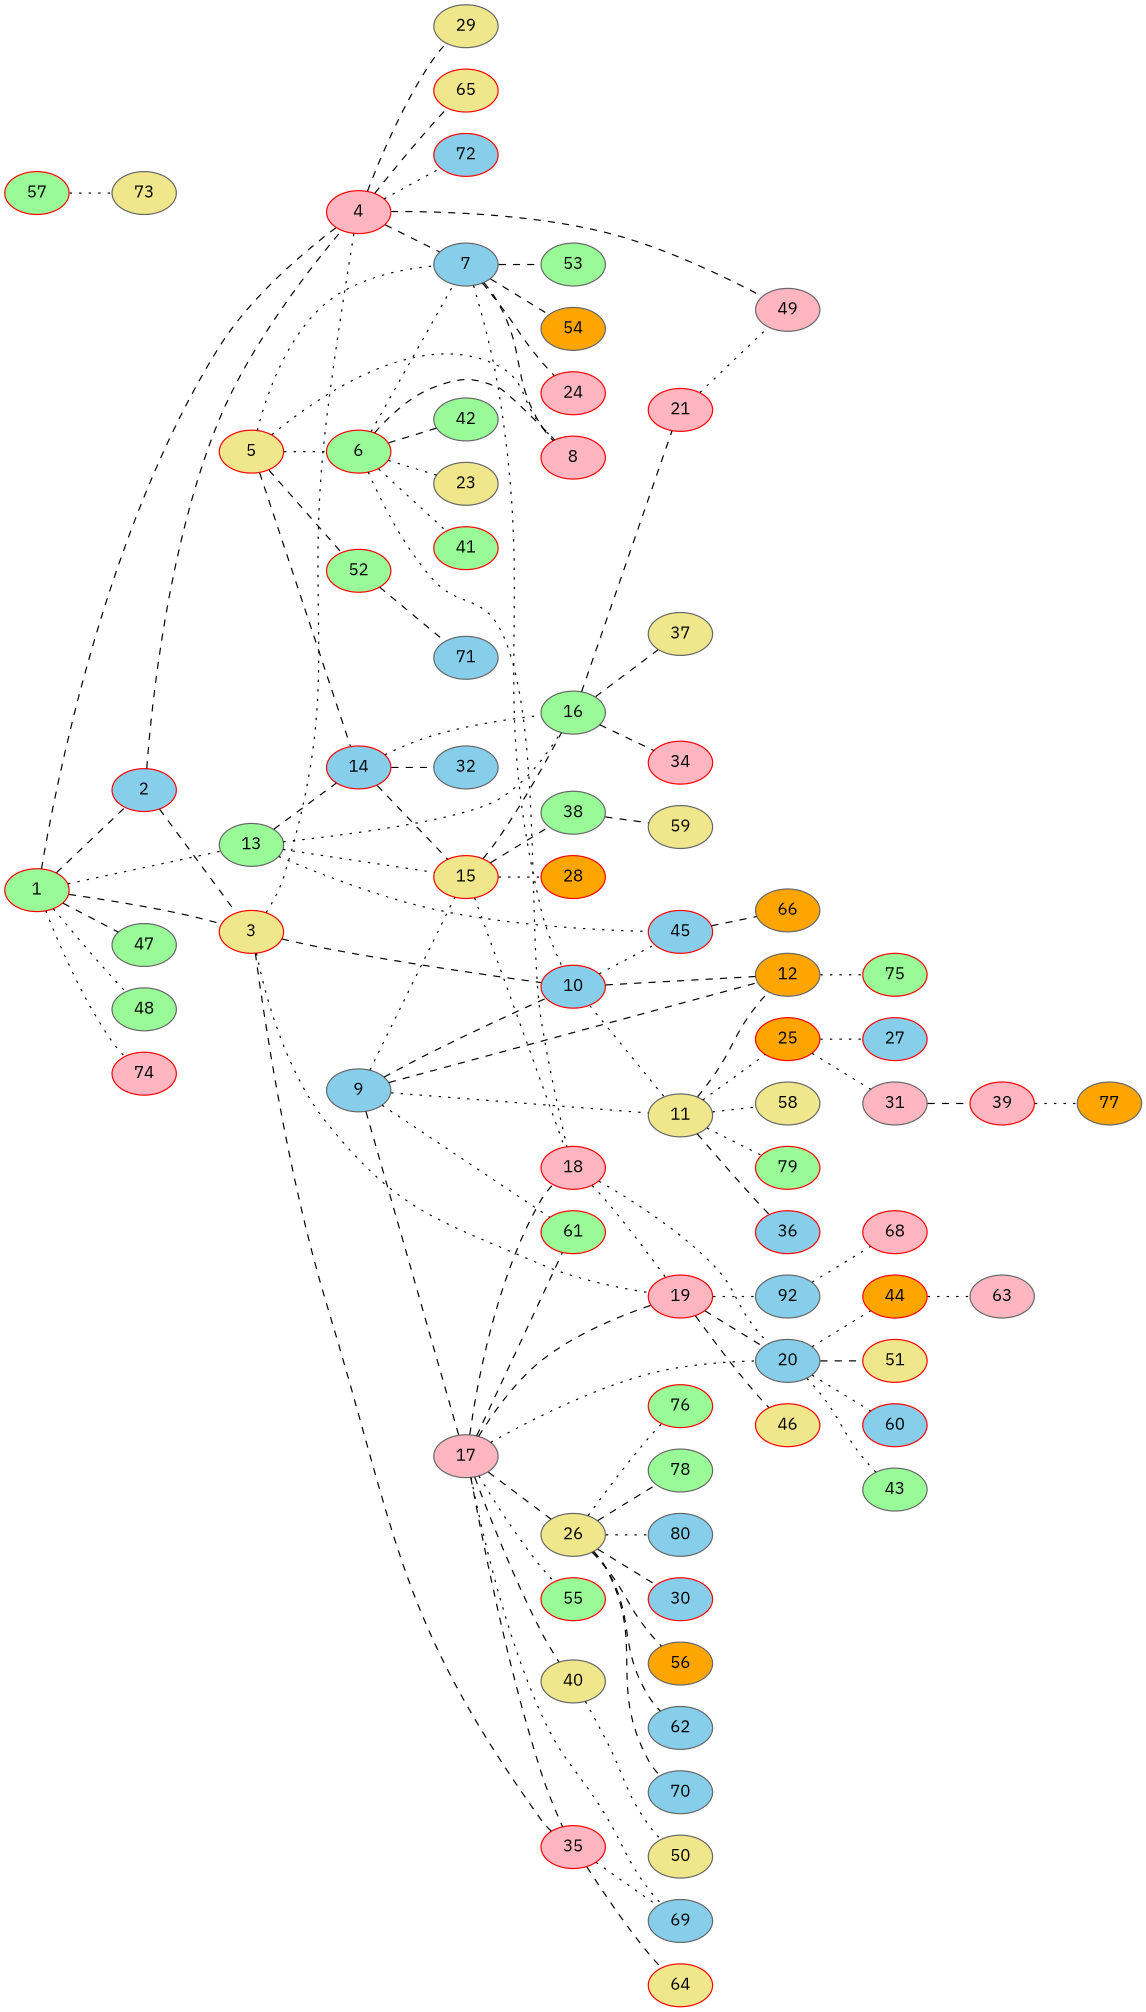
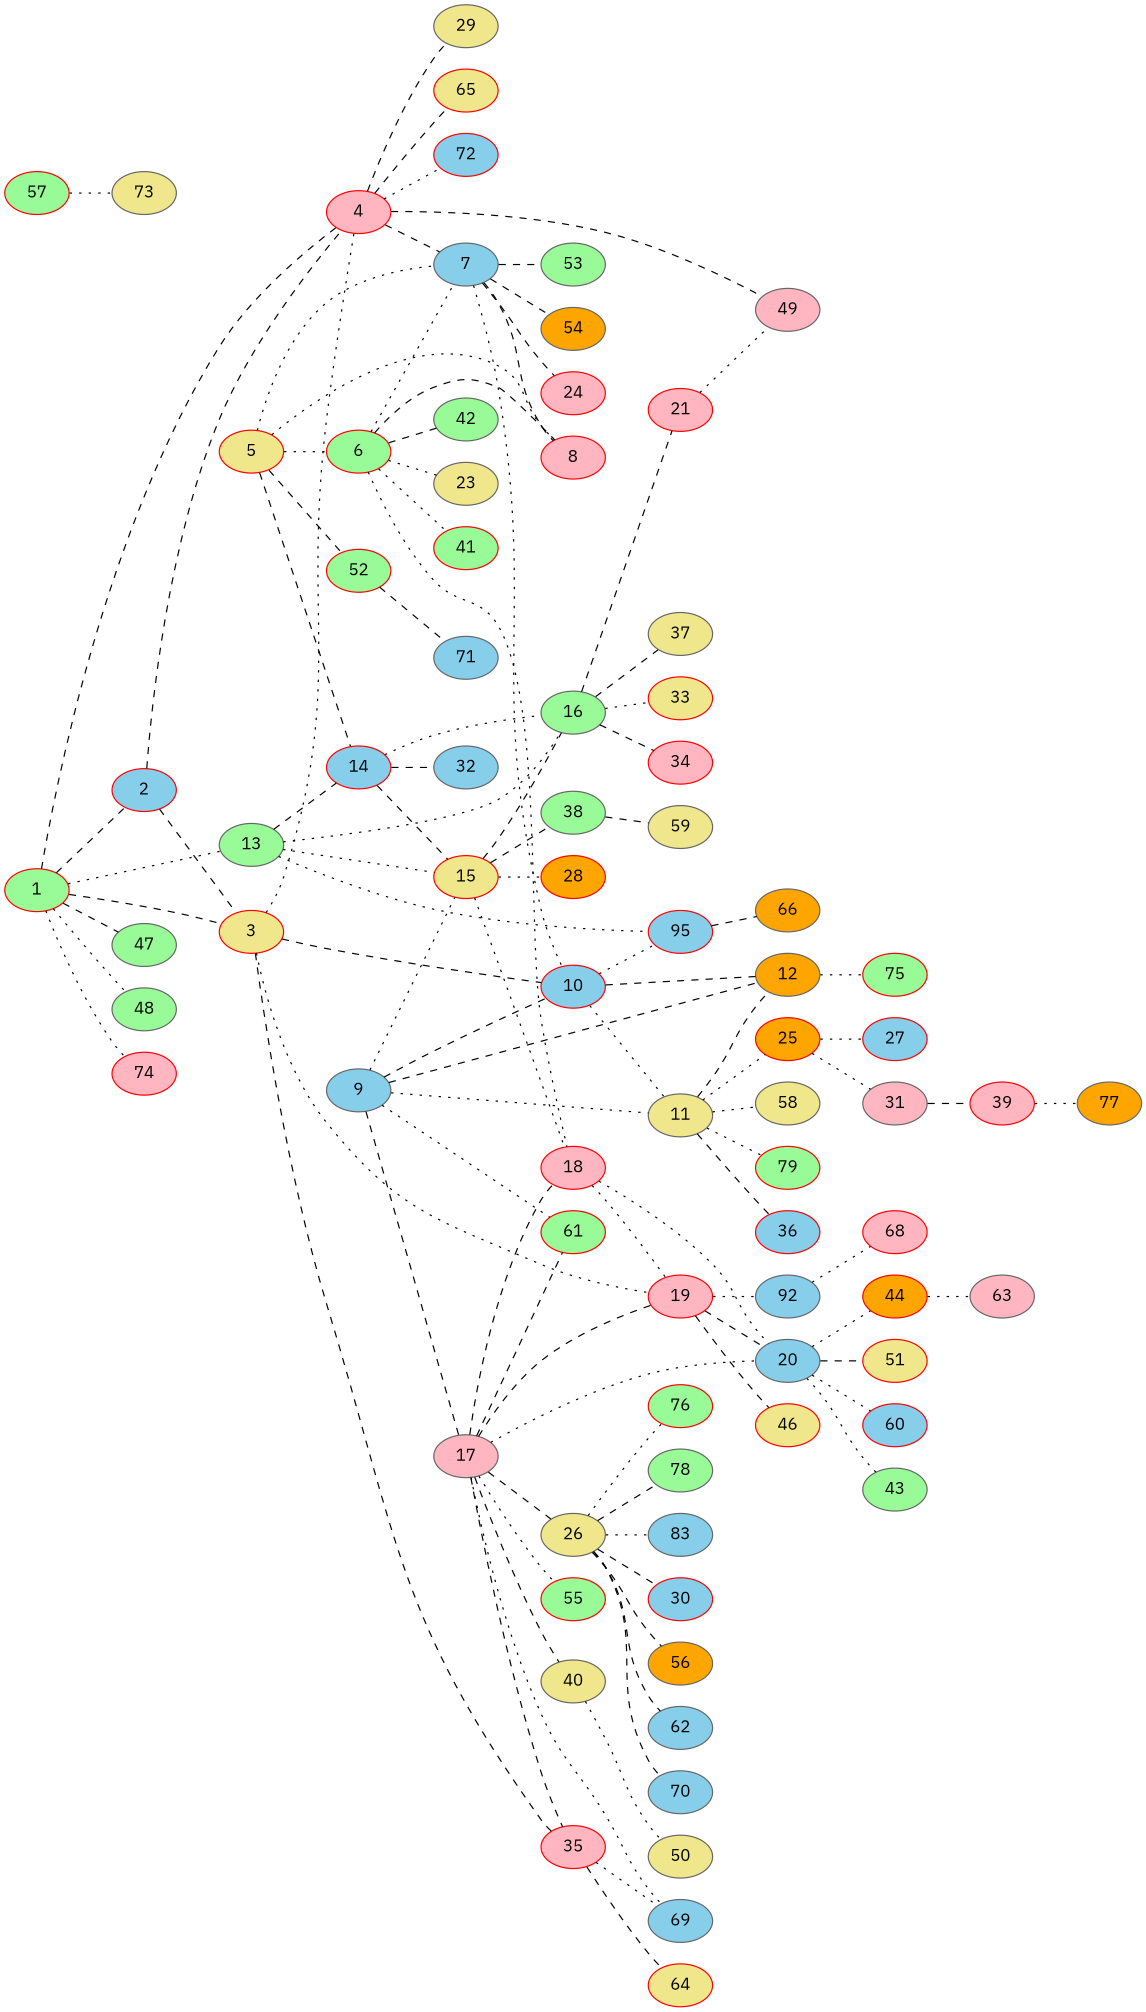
none -> (680, 698)
(680, 932) -> (680, 932)
(680, 1535) -> (680, 1535)
